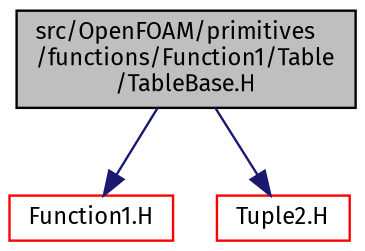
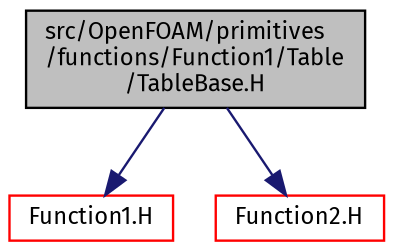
(283, 218) -> (300, 218)
